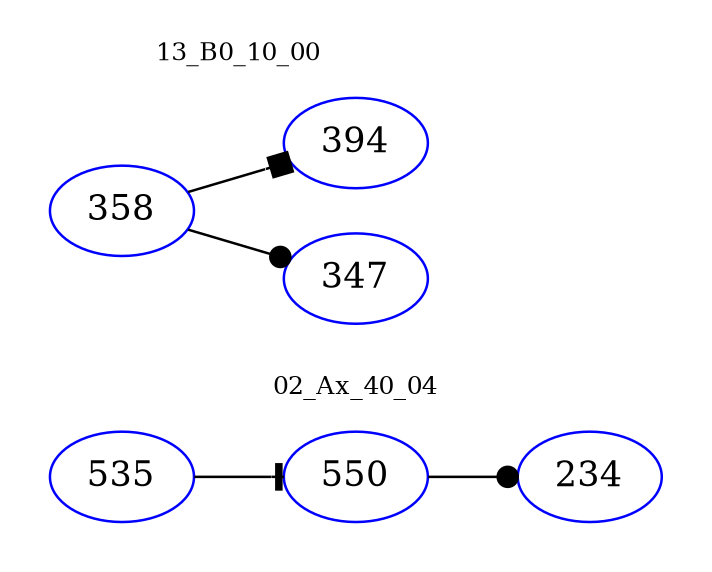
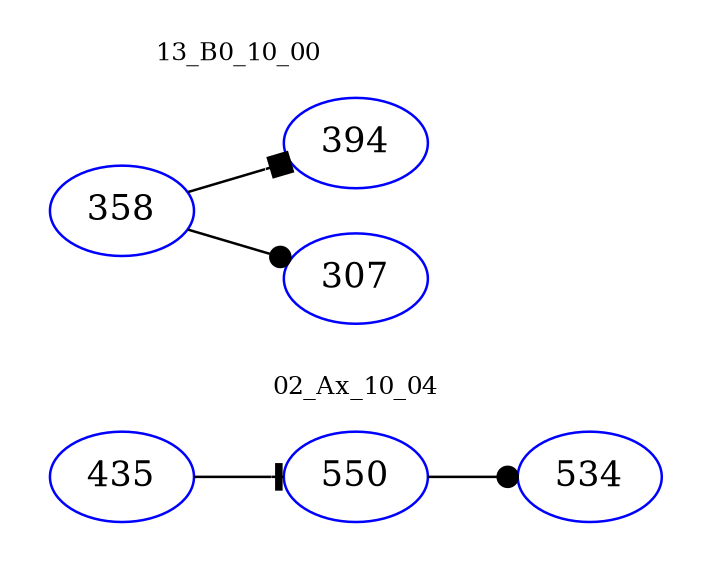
(356, 279) -> (356, 279)
(356, 388) -> (356, 388)
(122, 477) -> (122, 477)
(590, 477) -> (590, 477)
